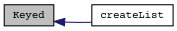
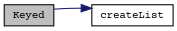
(78, 22) -> (68, 8)
